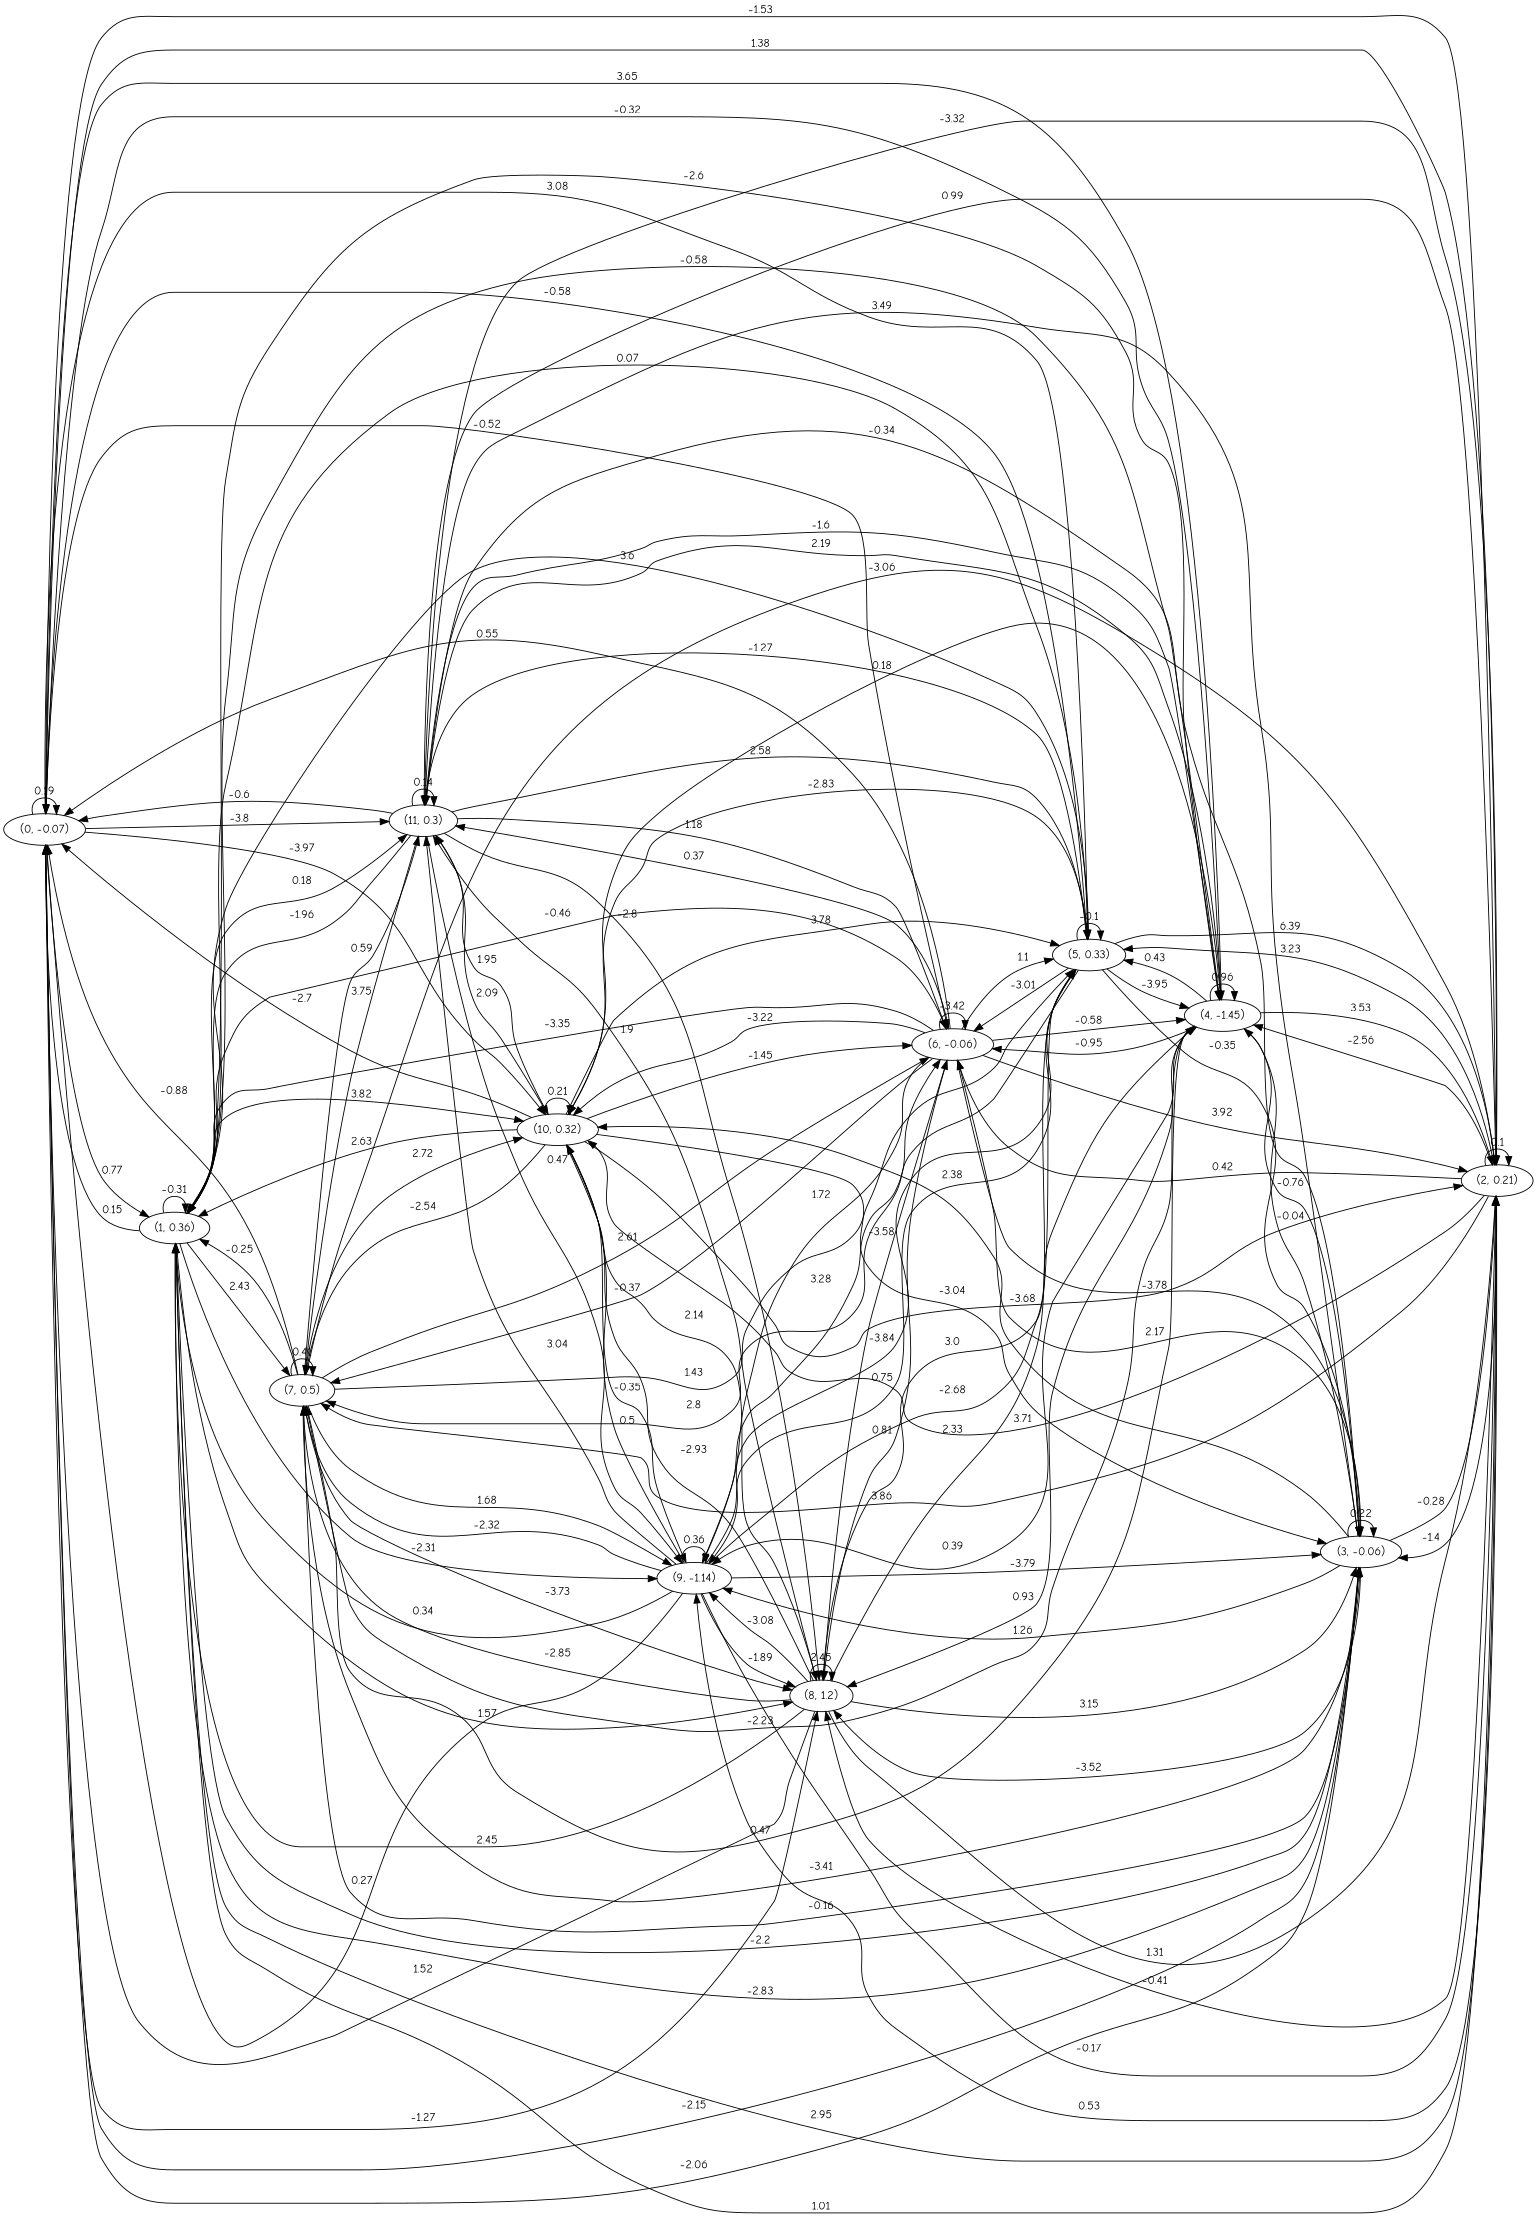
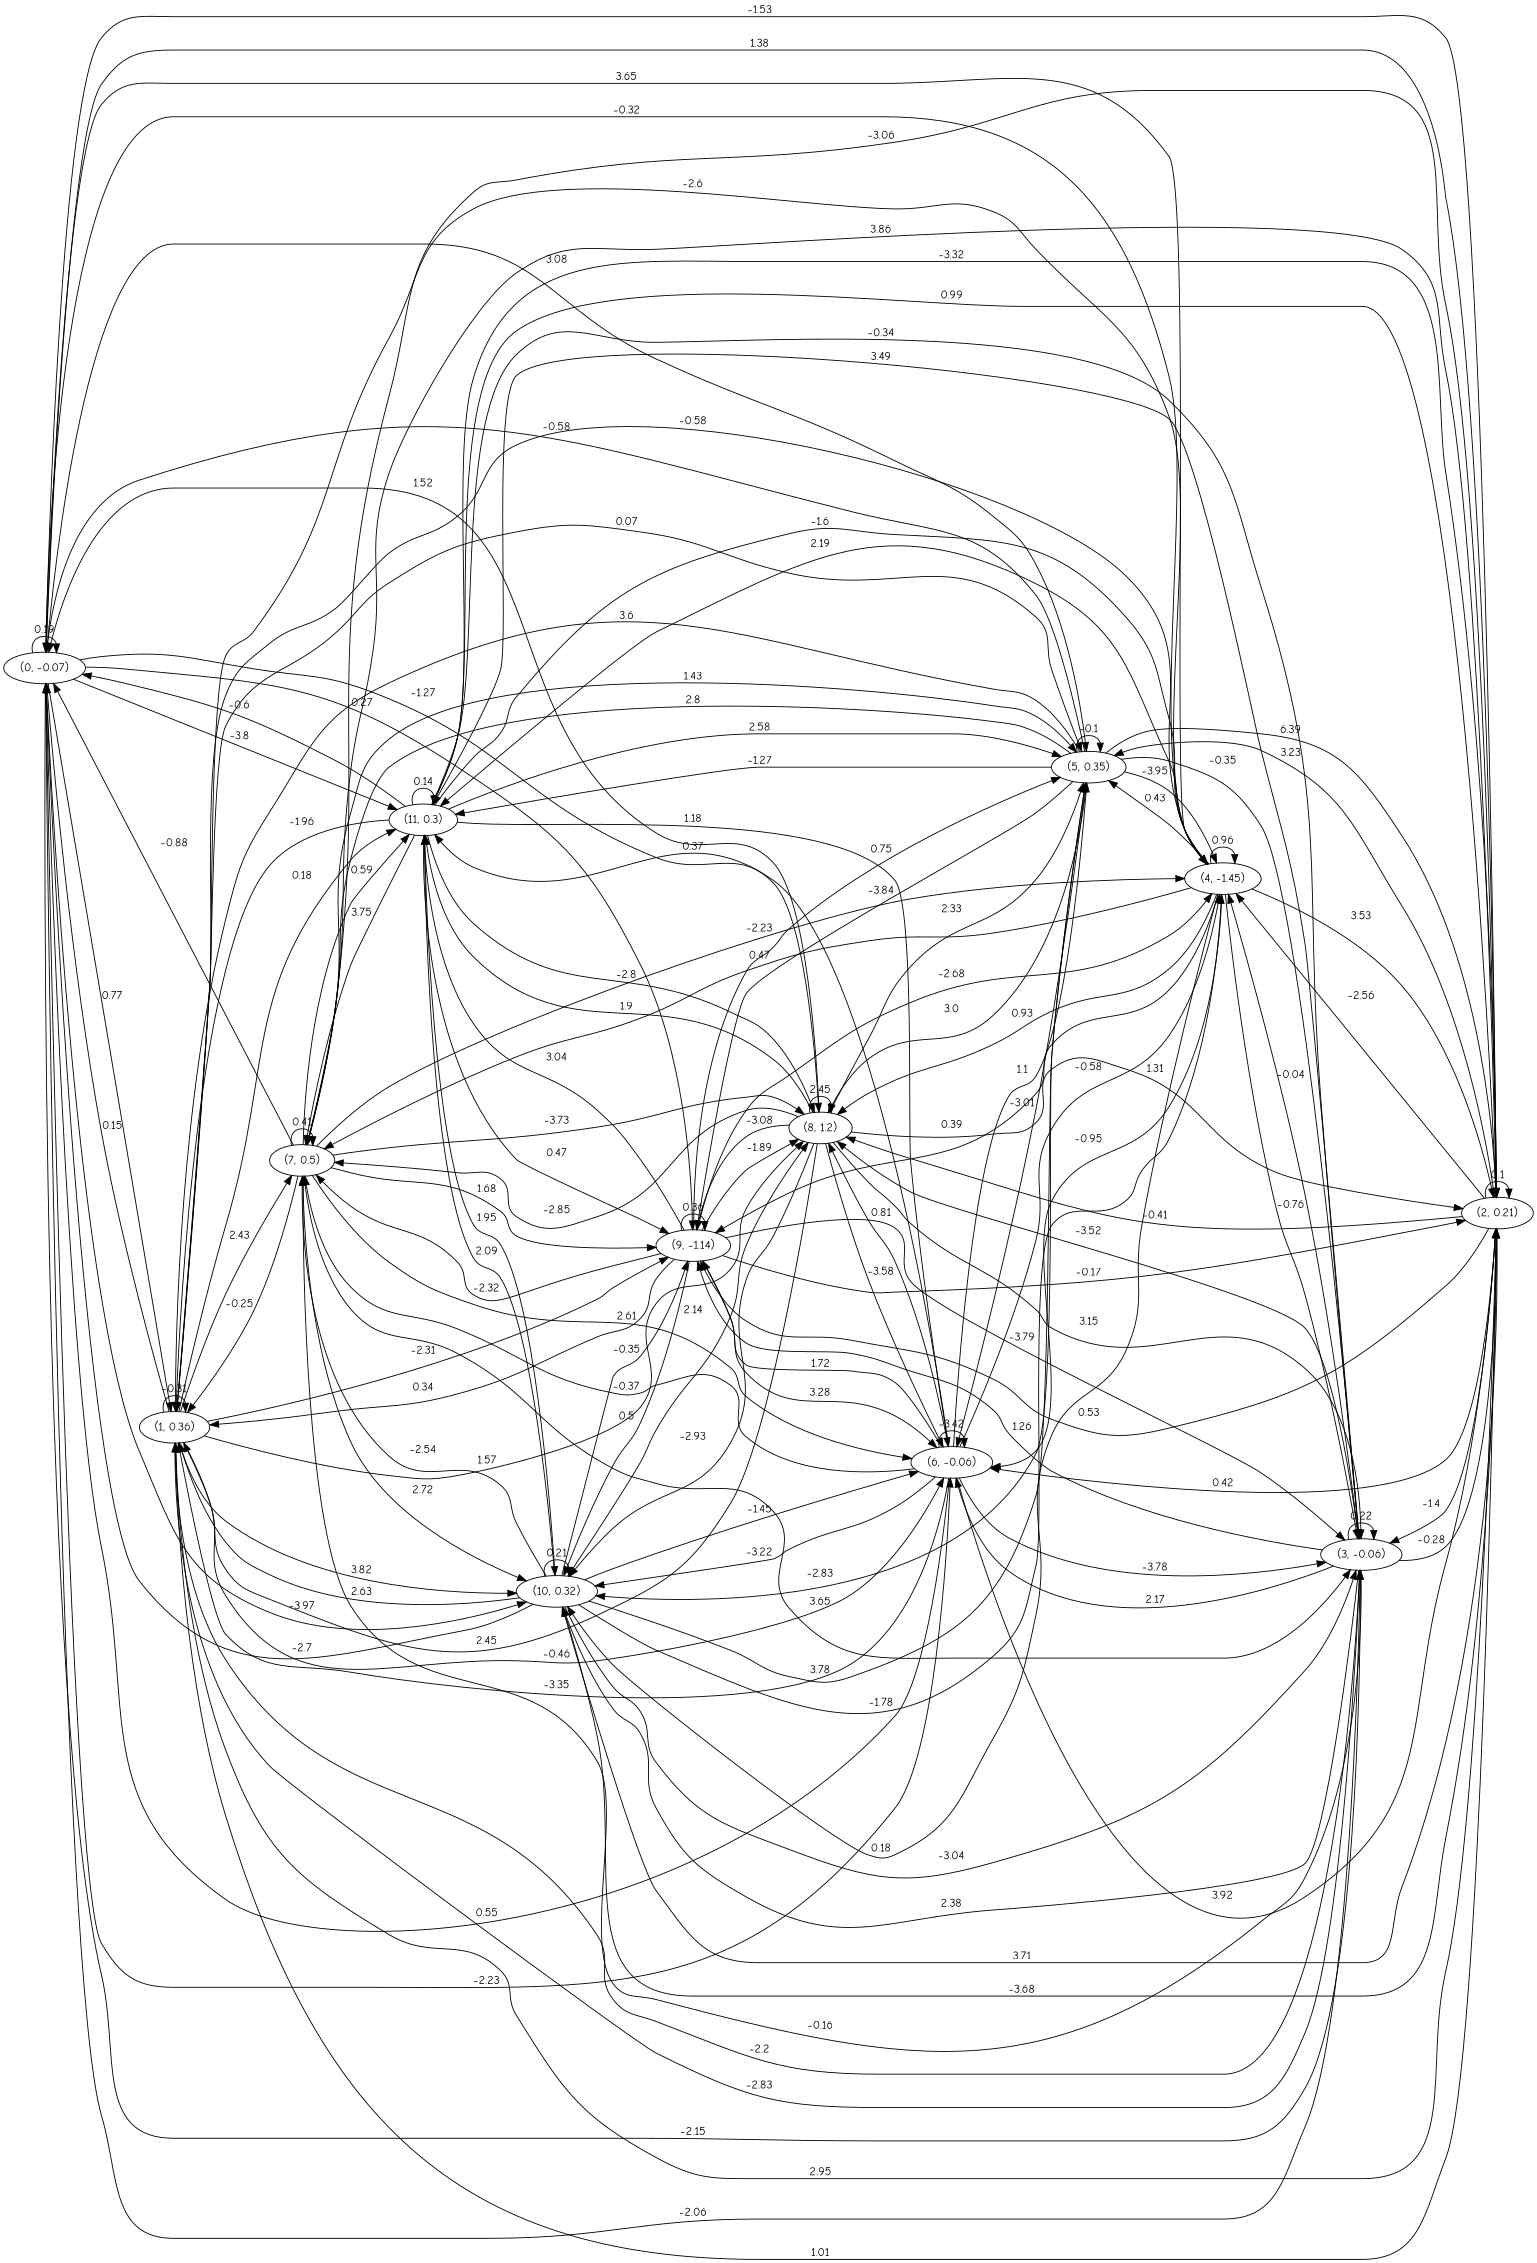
(487, 424) -> (487, 1981)
(1089, 955) -> (1089, 767)
none -> (1035, 1570)
(151, 1791) -> (499, 795)
(821, 1867) -> (821, 1602)
